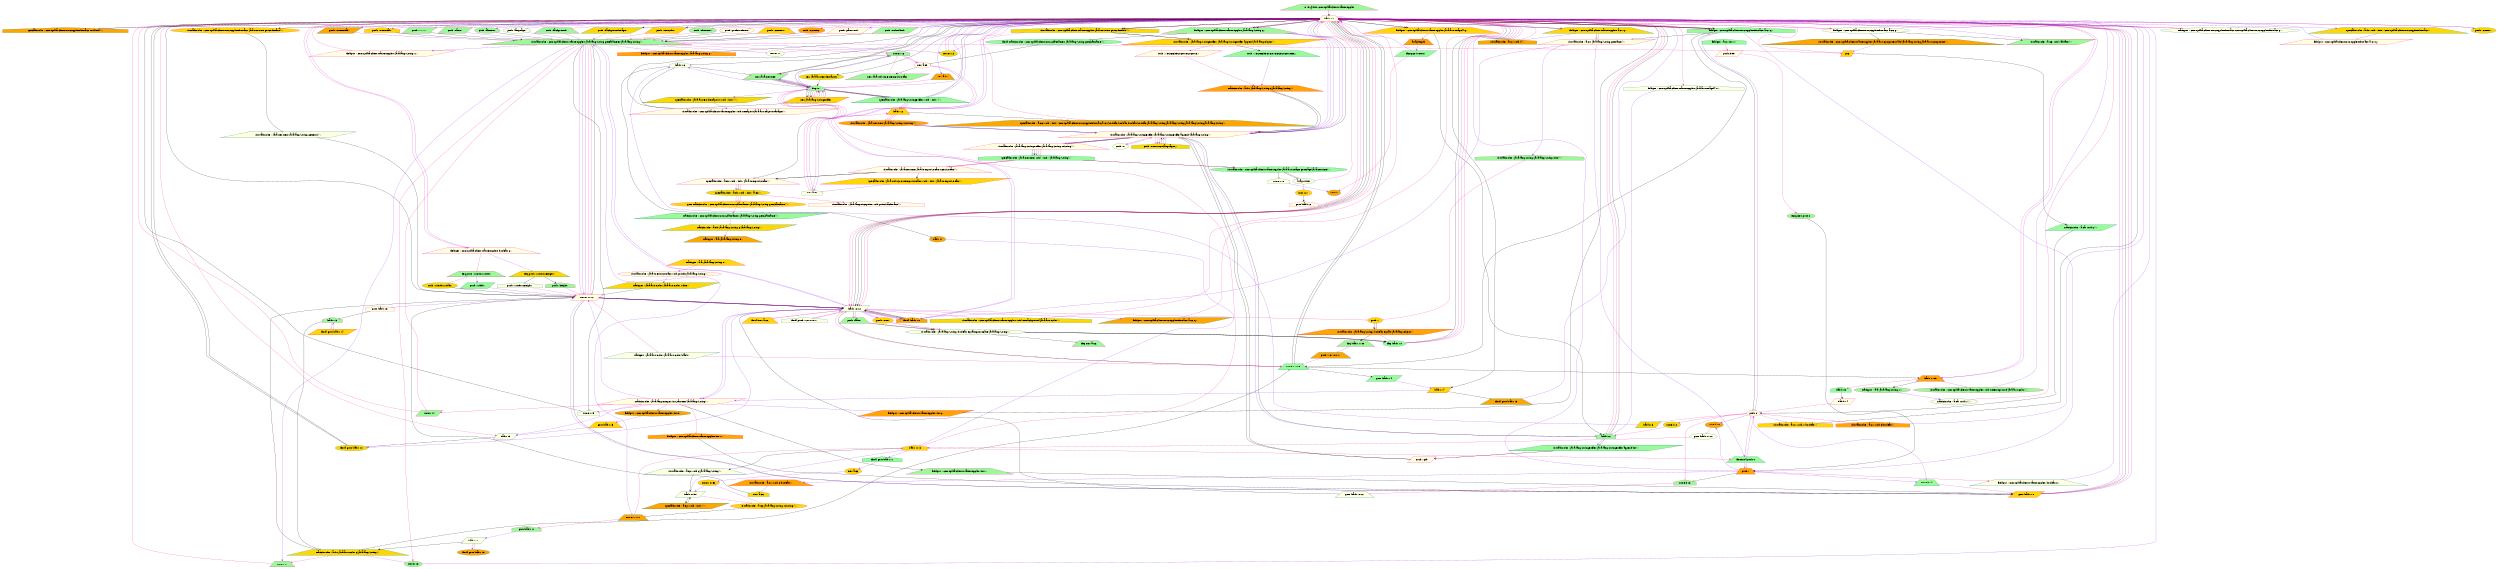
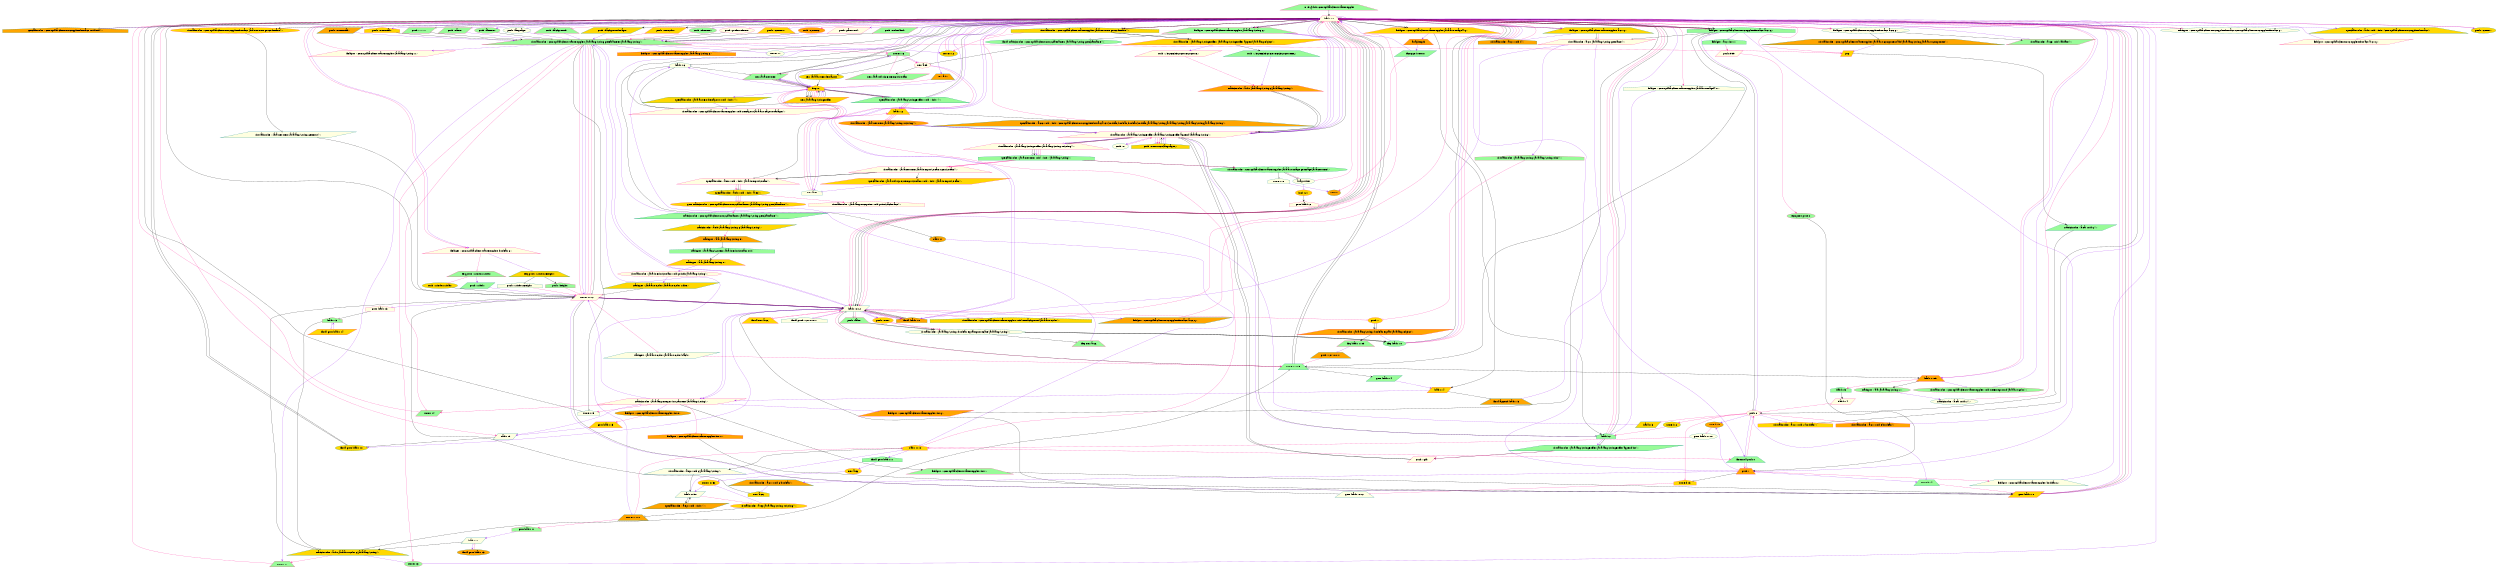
none -> (1733, 36)
none -> (650, 60)
(816, 88) -> (816, 88)
none -> (722, 251)
(1506, 402) -> (1506, 402)
(771, 483) -> (771, 483)
(1685, 483) -> (1685, 483)
